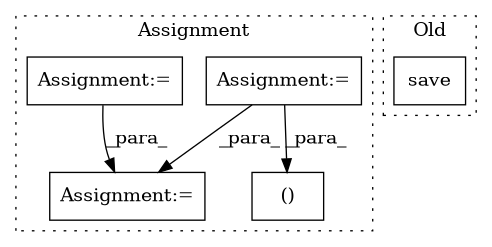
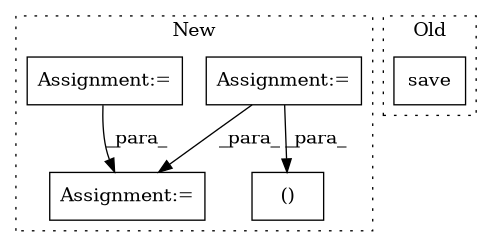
(194, 31) -> (194, 31)
